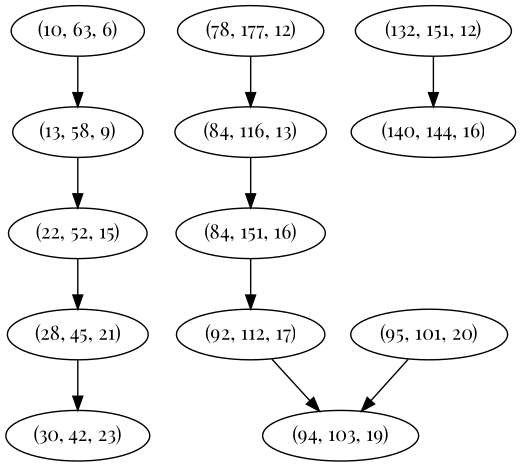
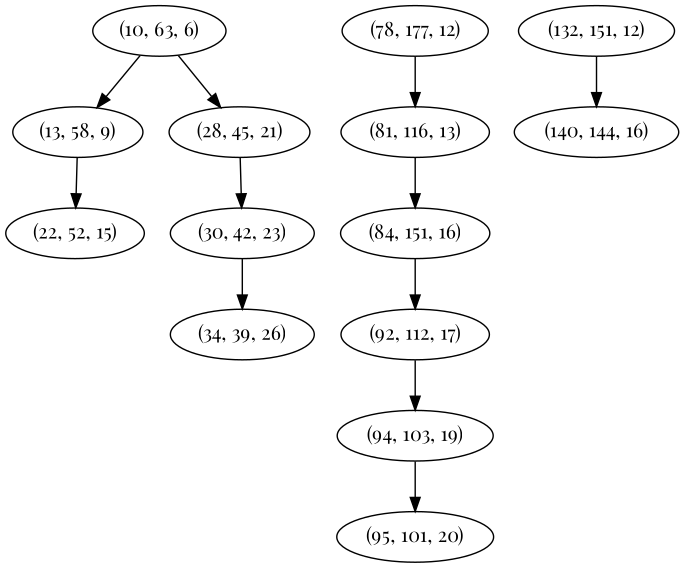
(251, 132) -> (415, 132)
(78, 277) -> (195, 76)
none -> (242, 335)
(390, 380) -> (415, 479)
